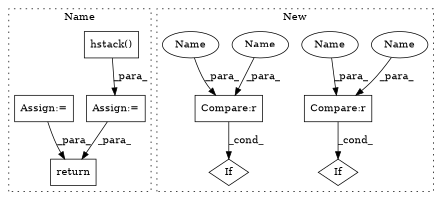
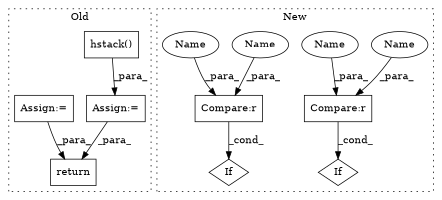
(80, 17) -> (80, 17)
